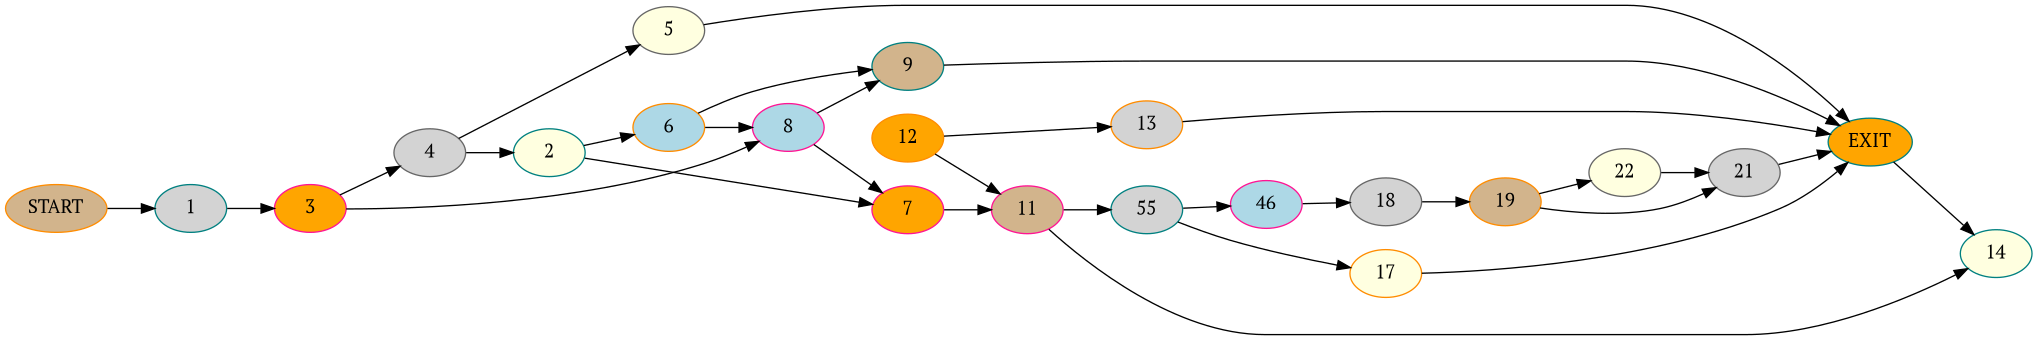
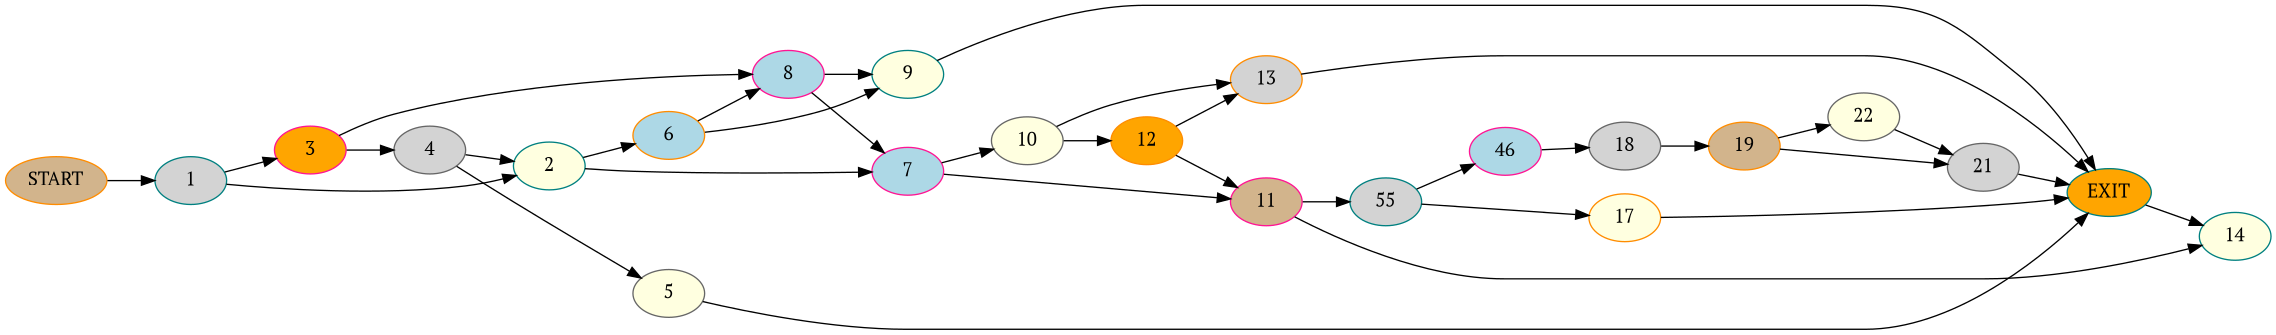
(908, 66) -> (908, 74)
none -> (1027, 141)
none -> (365, 191)
(908, 210) -> (908, 171)
